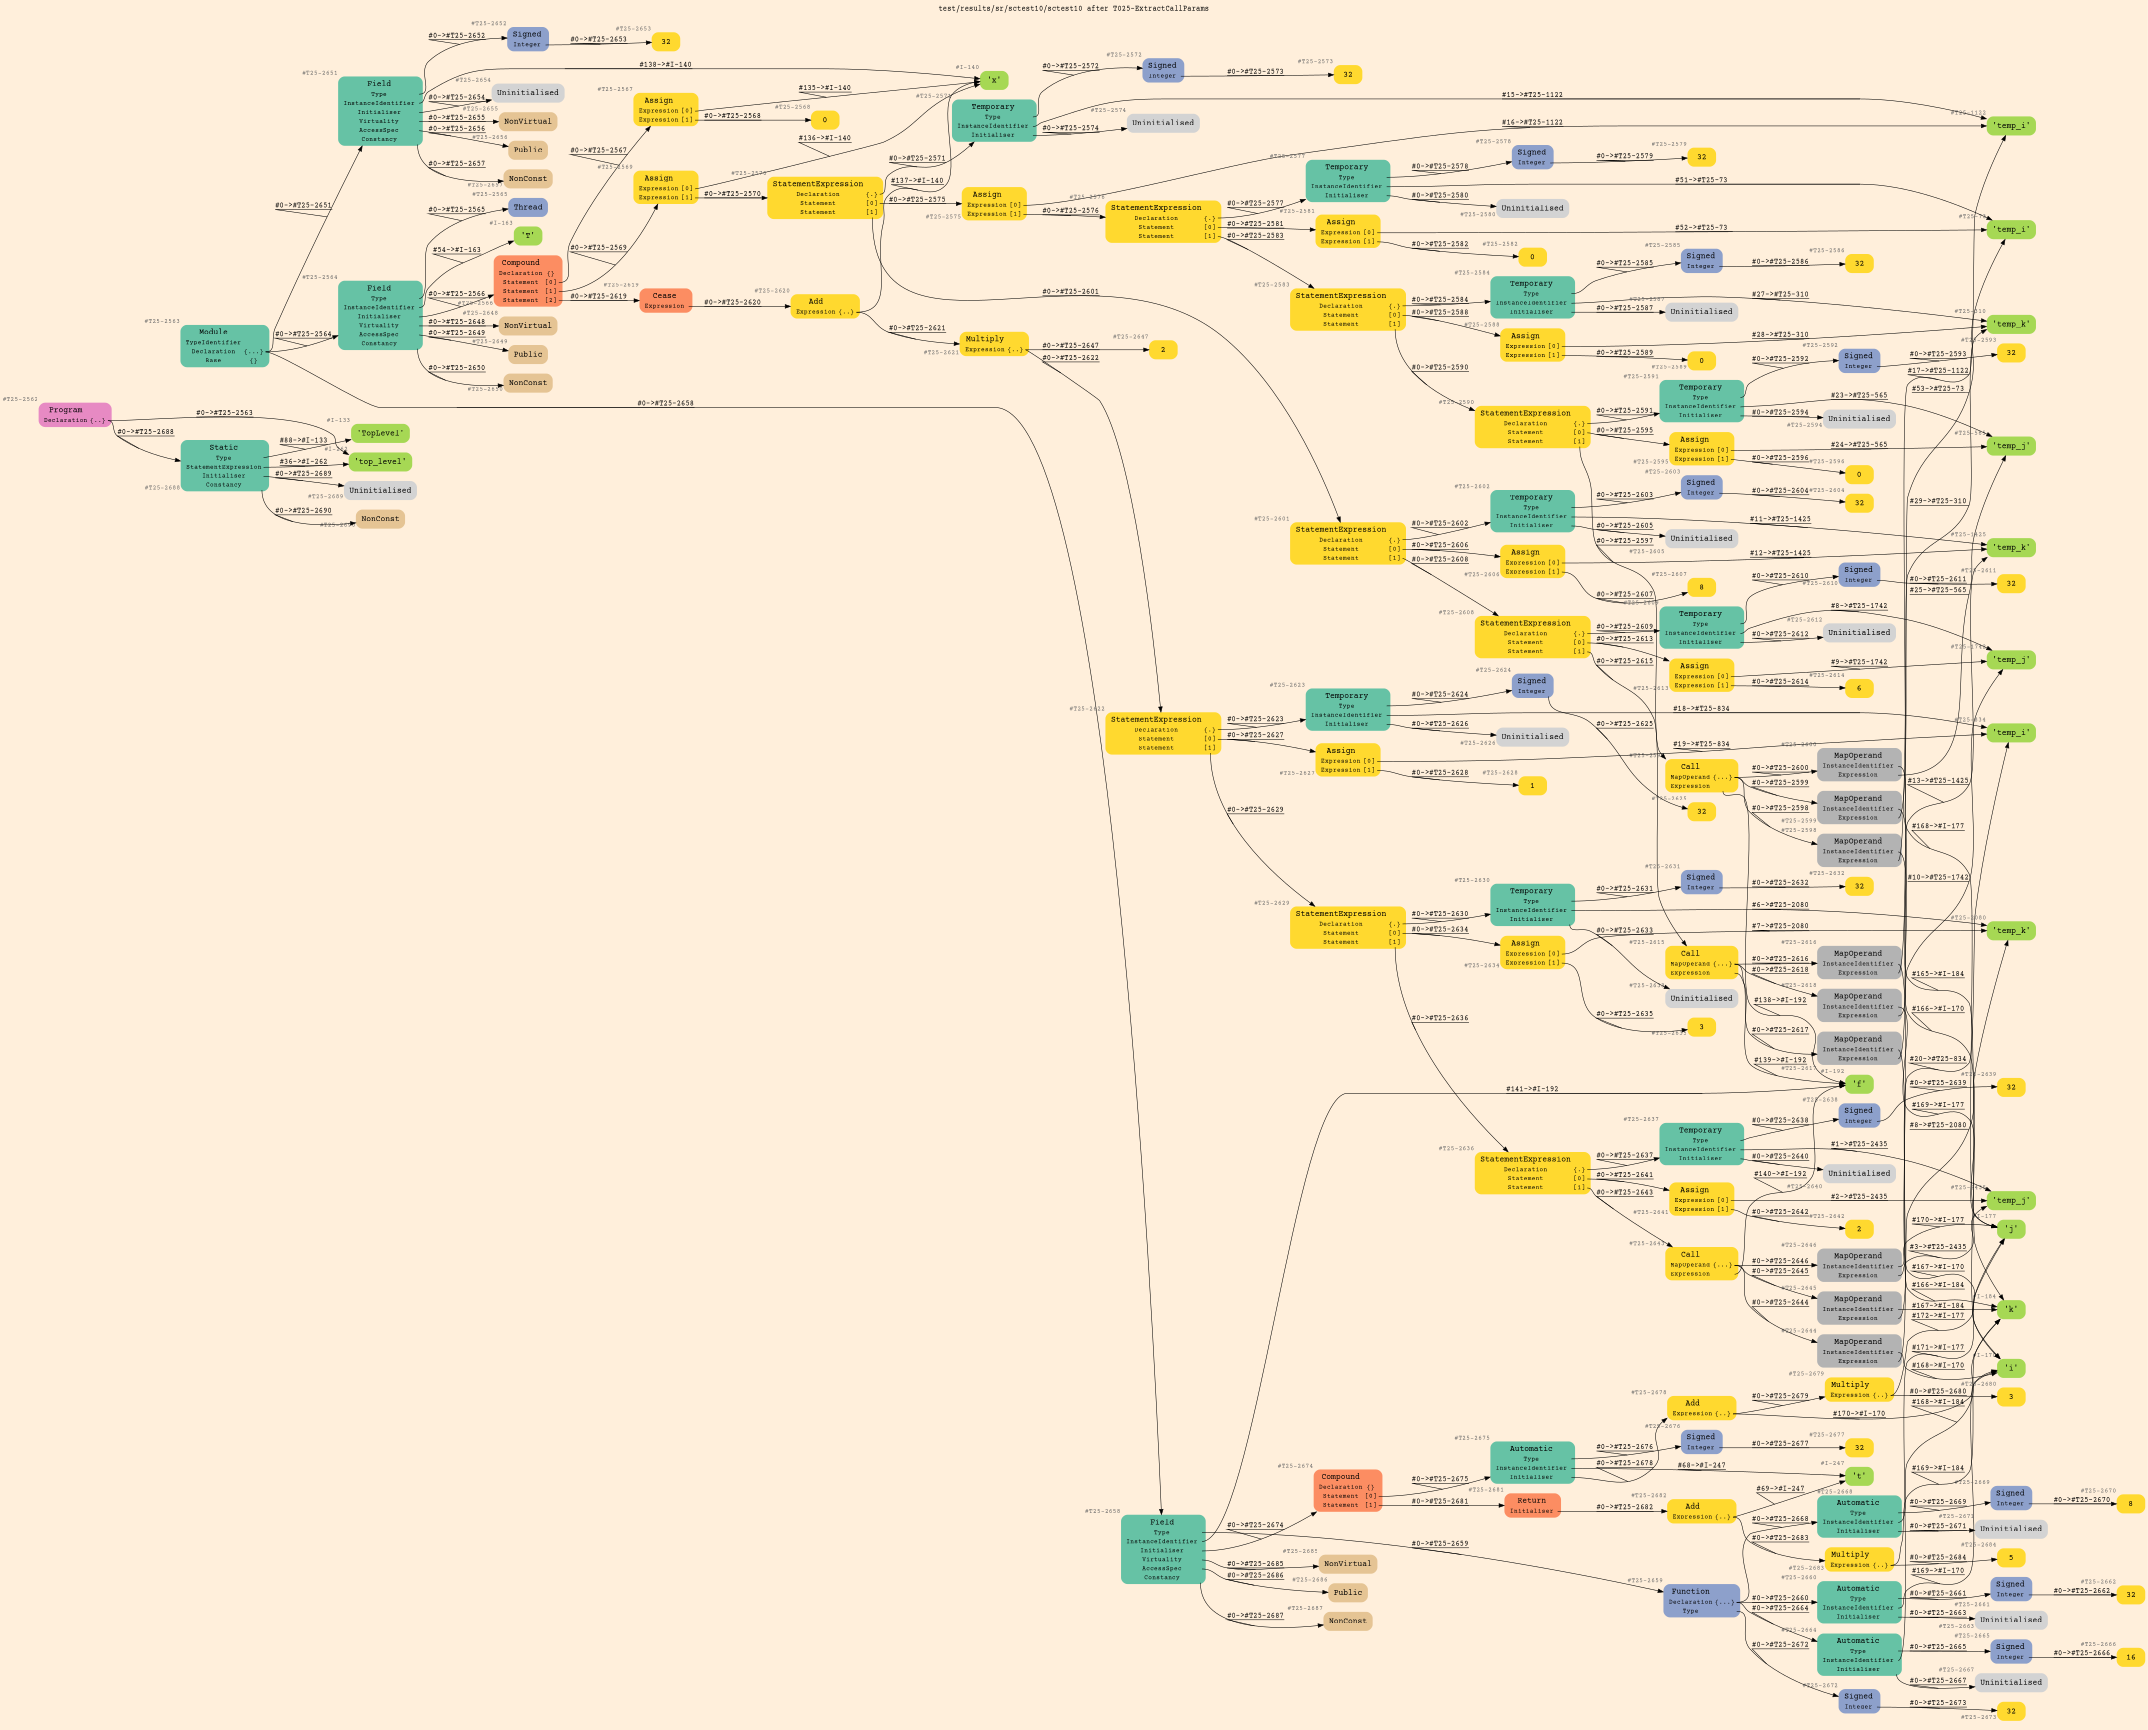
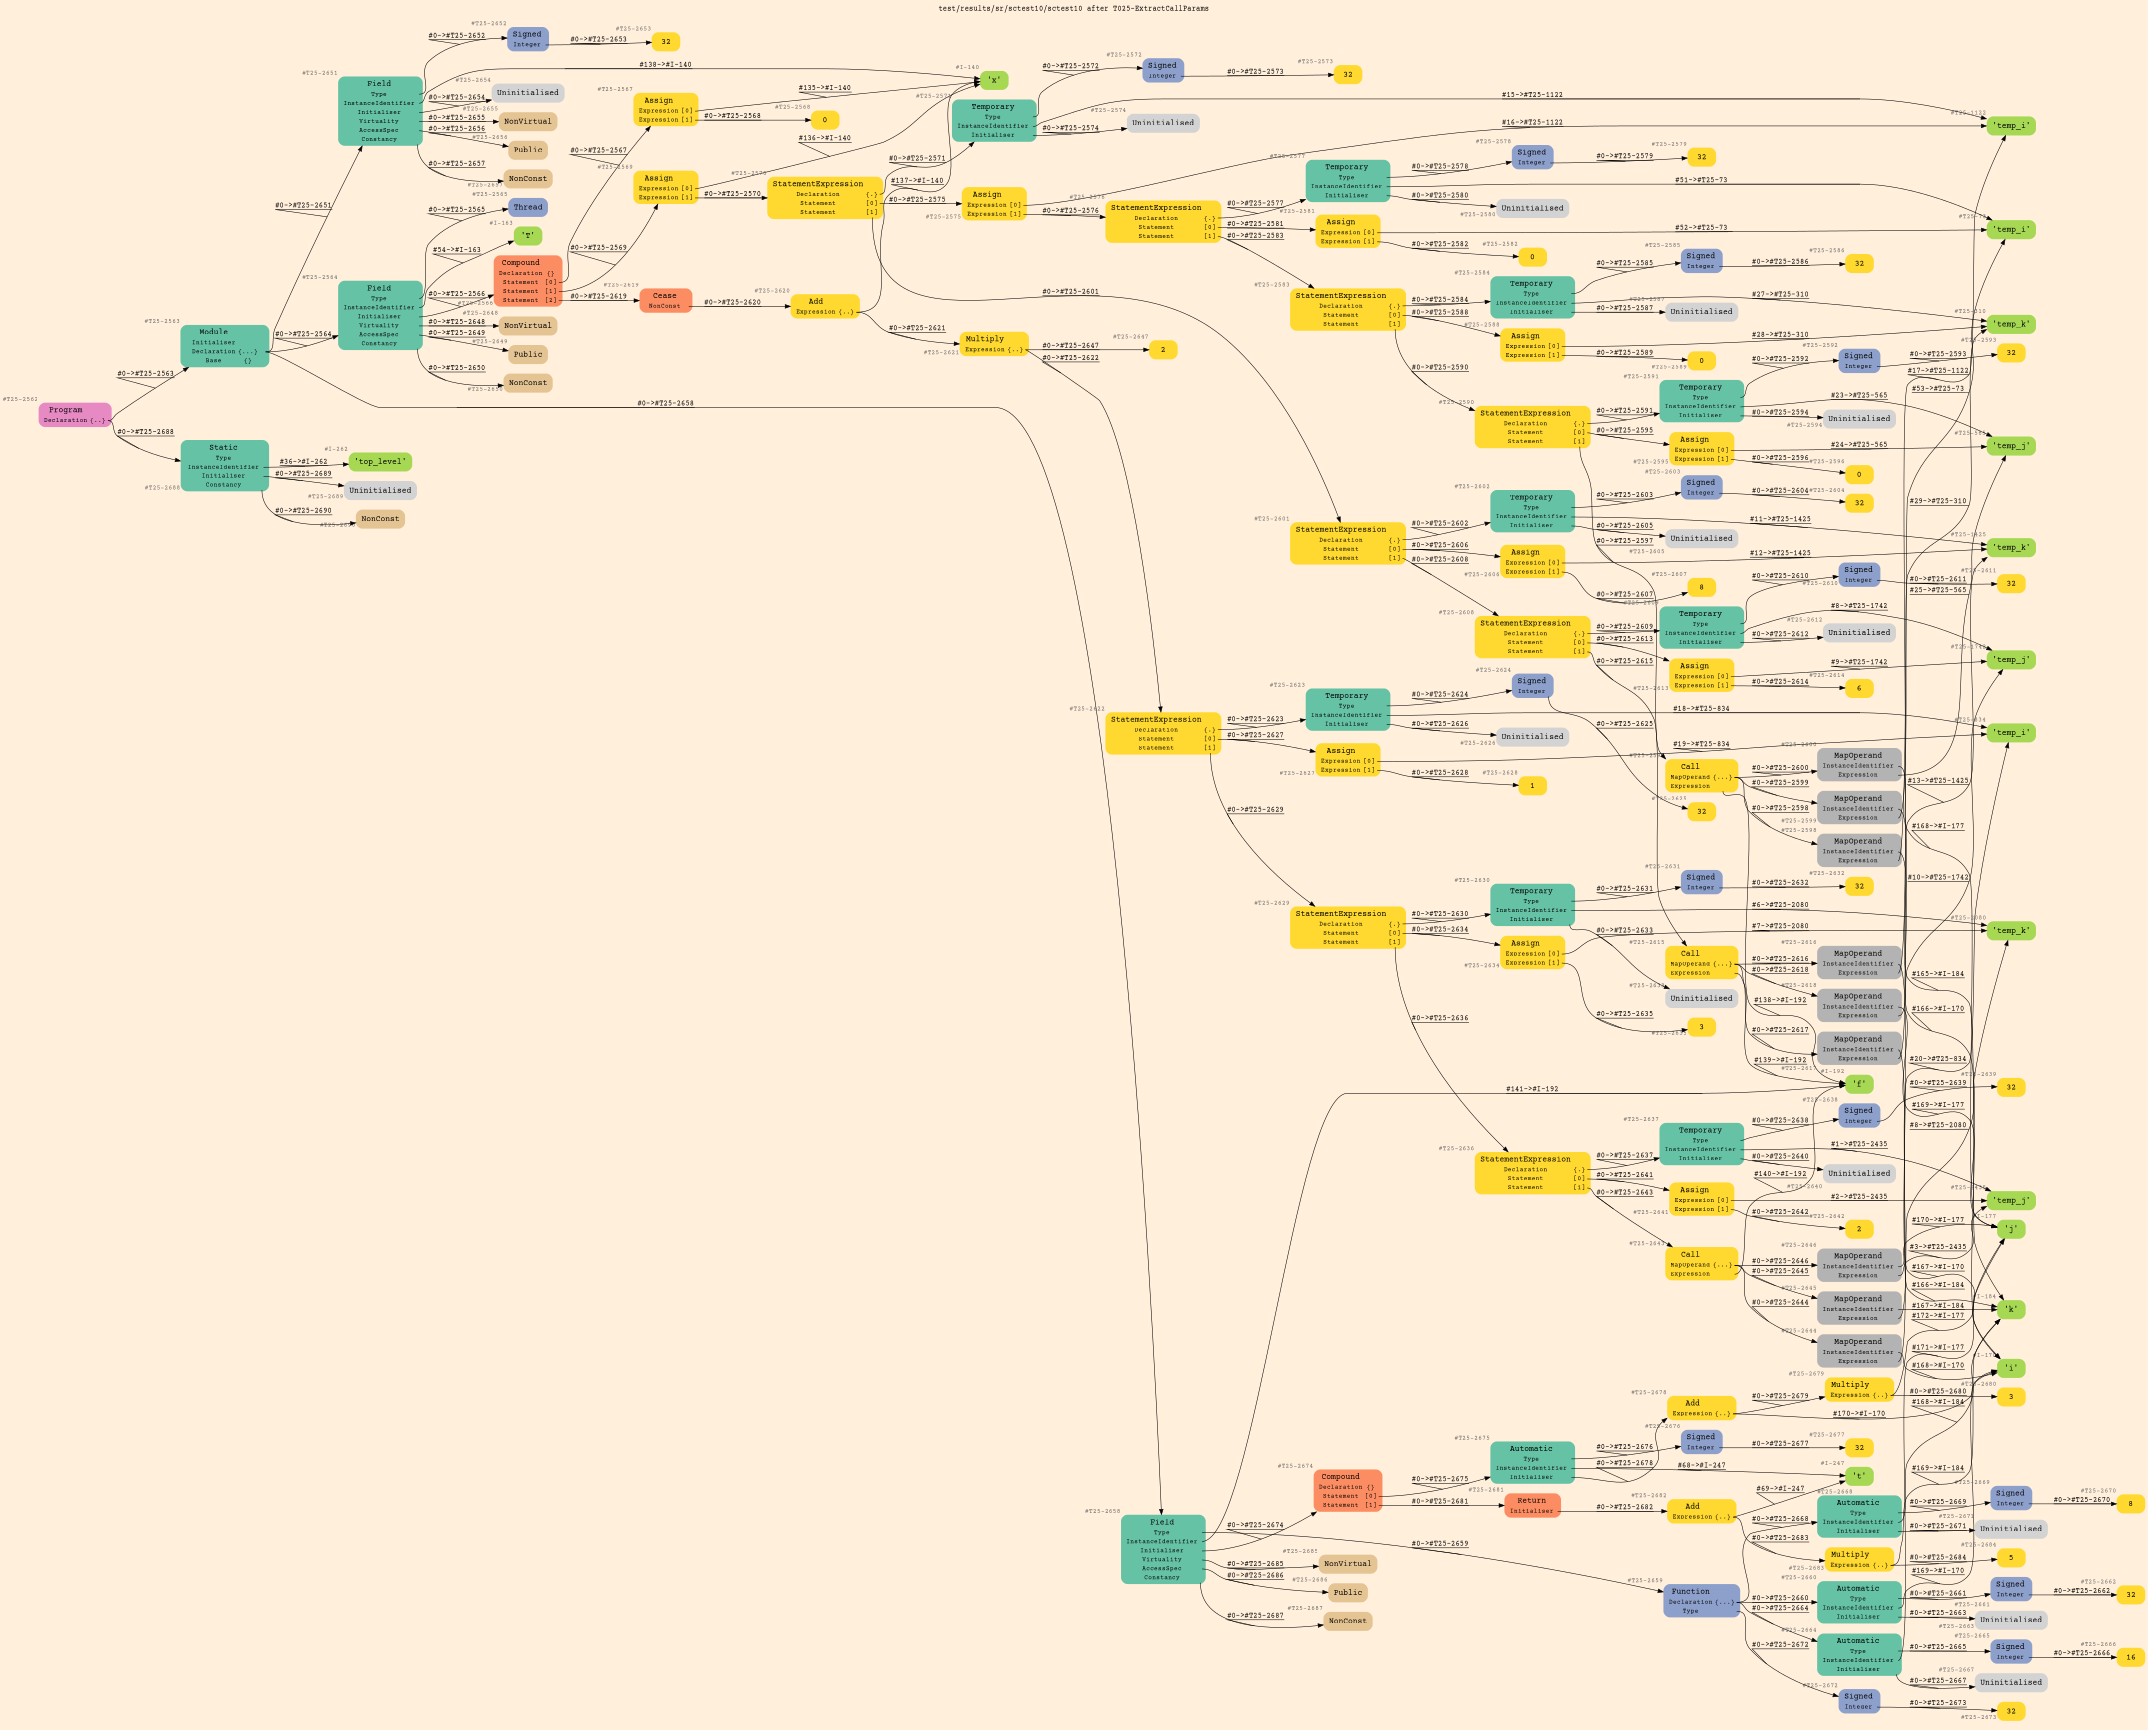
(665, 306) -> (665, 306)
(214, 342) -> (214, 342)
(232, 417) -> (145, 395)
(380, 433) -> none
(224, 467) -> (224, 467)
